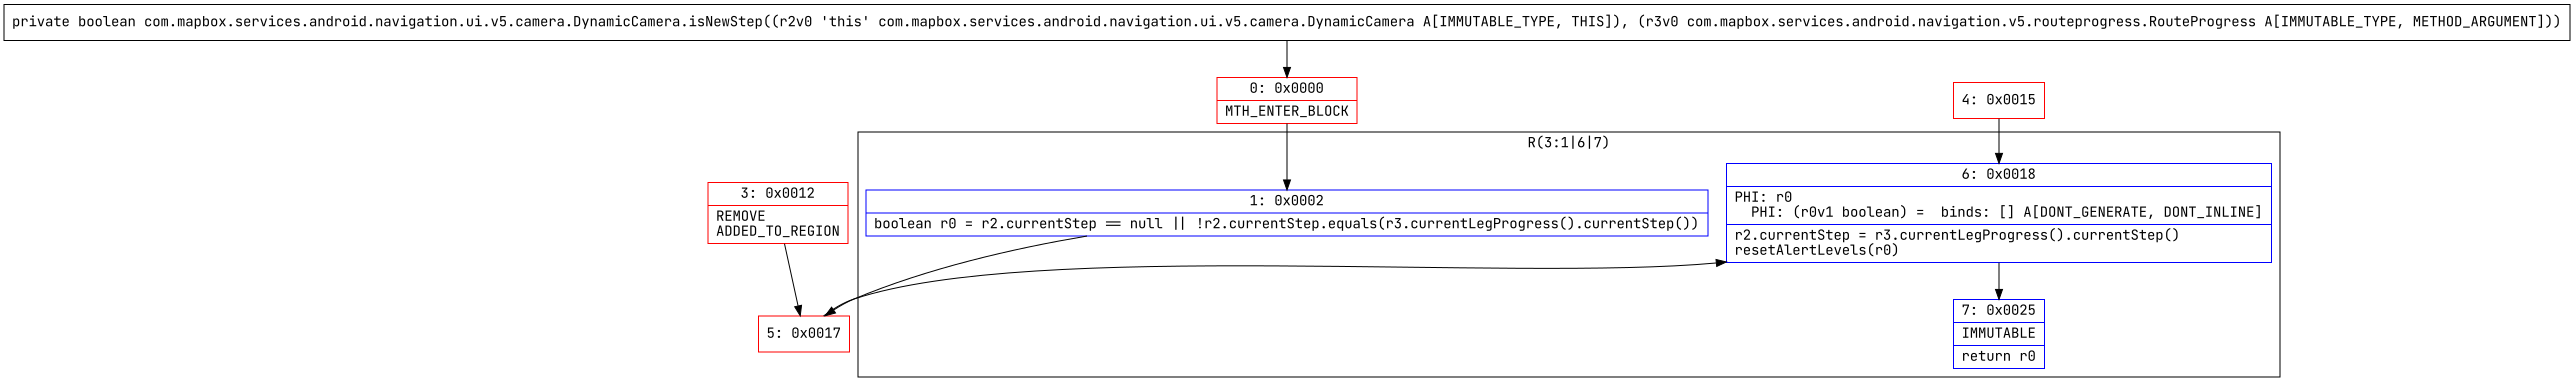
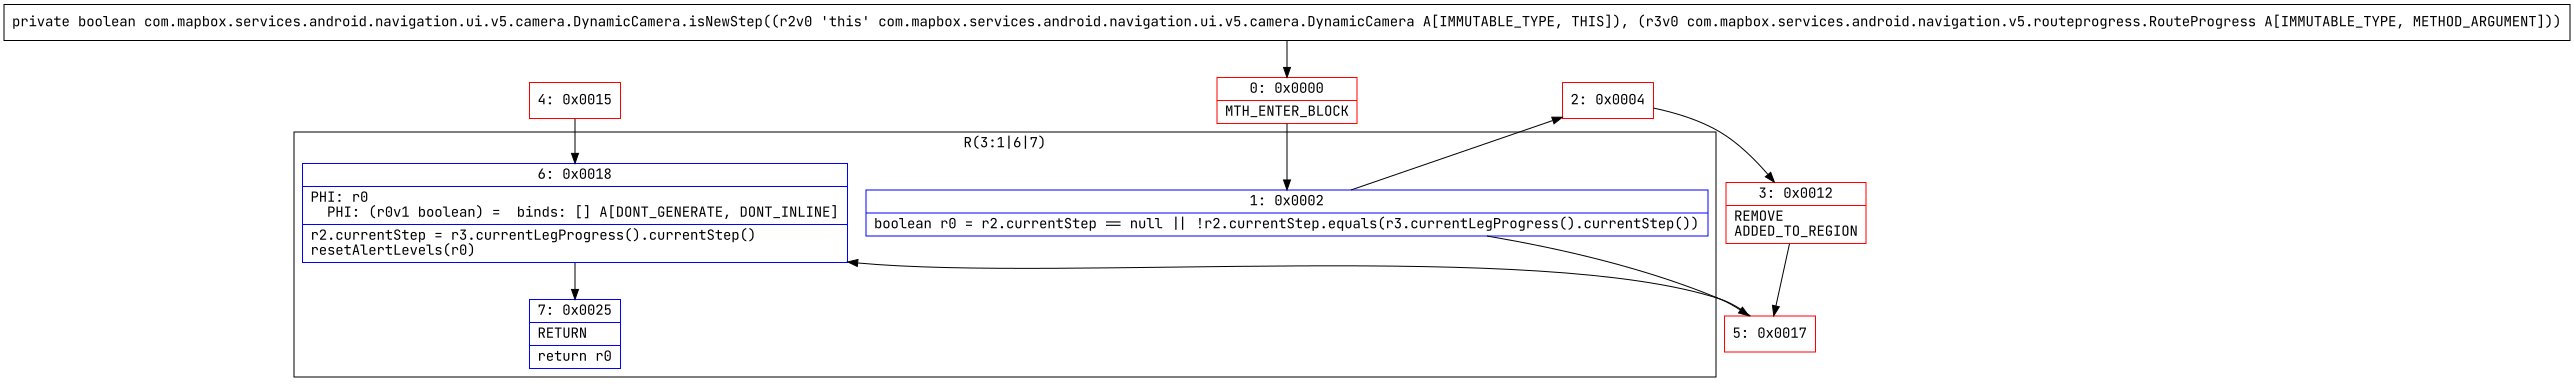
none -> (1608, 100)
(1999, 334) -> (562, 334)
